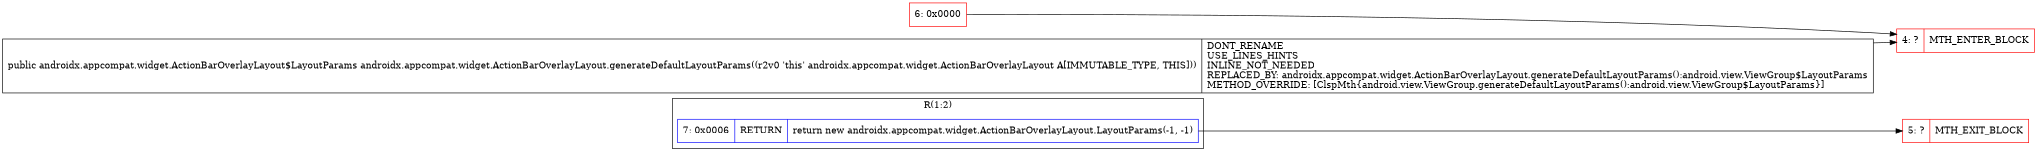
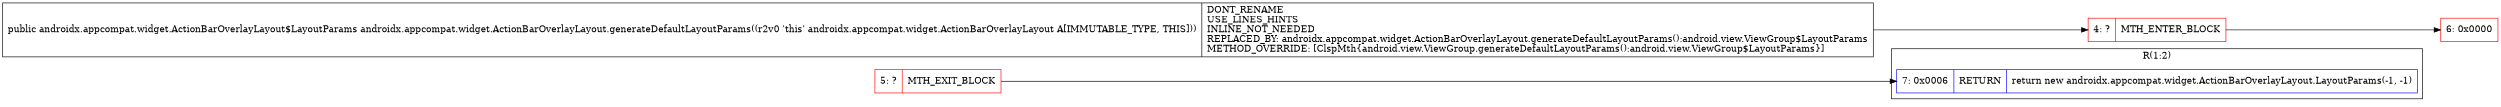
(1429, 18) -> (2330, 30)
(1547, 131) -> (1446, 81)
